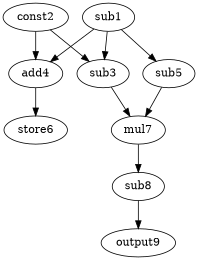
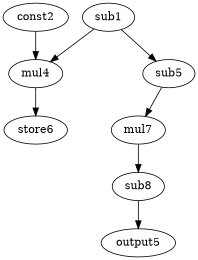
(36, 74) -> (36, 74)
(103, 74) -> none
(138, 243) -> (138, 243)
